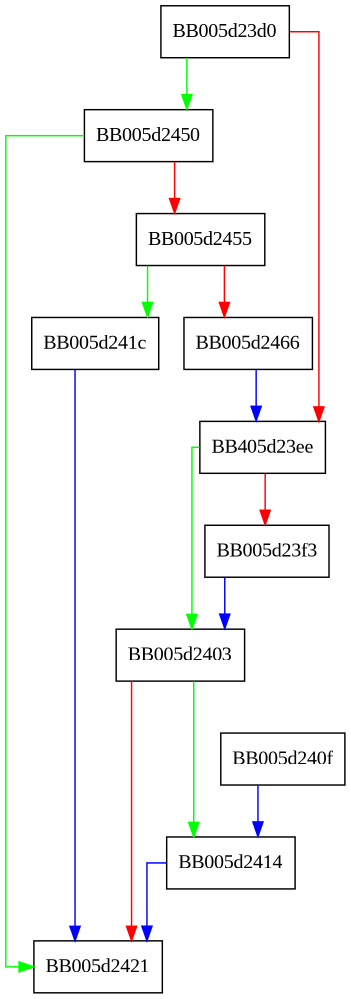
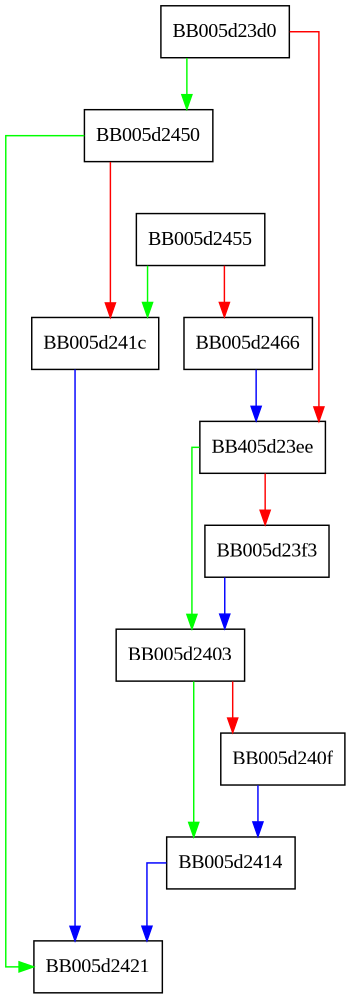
(175, 180) -> (110, 232)
(132, 804) -> (233, 700)
